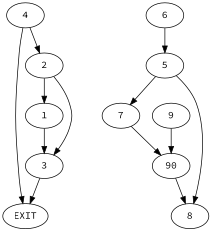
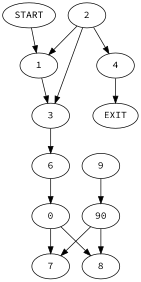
none -> (29, 15)
(34, 37) -> (99, 37)
(165, 66) -> (51, 216)
(143, 138) -> (79, 238)
(36, 188) -> (51, 137)
